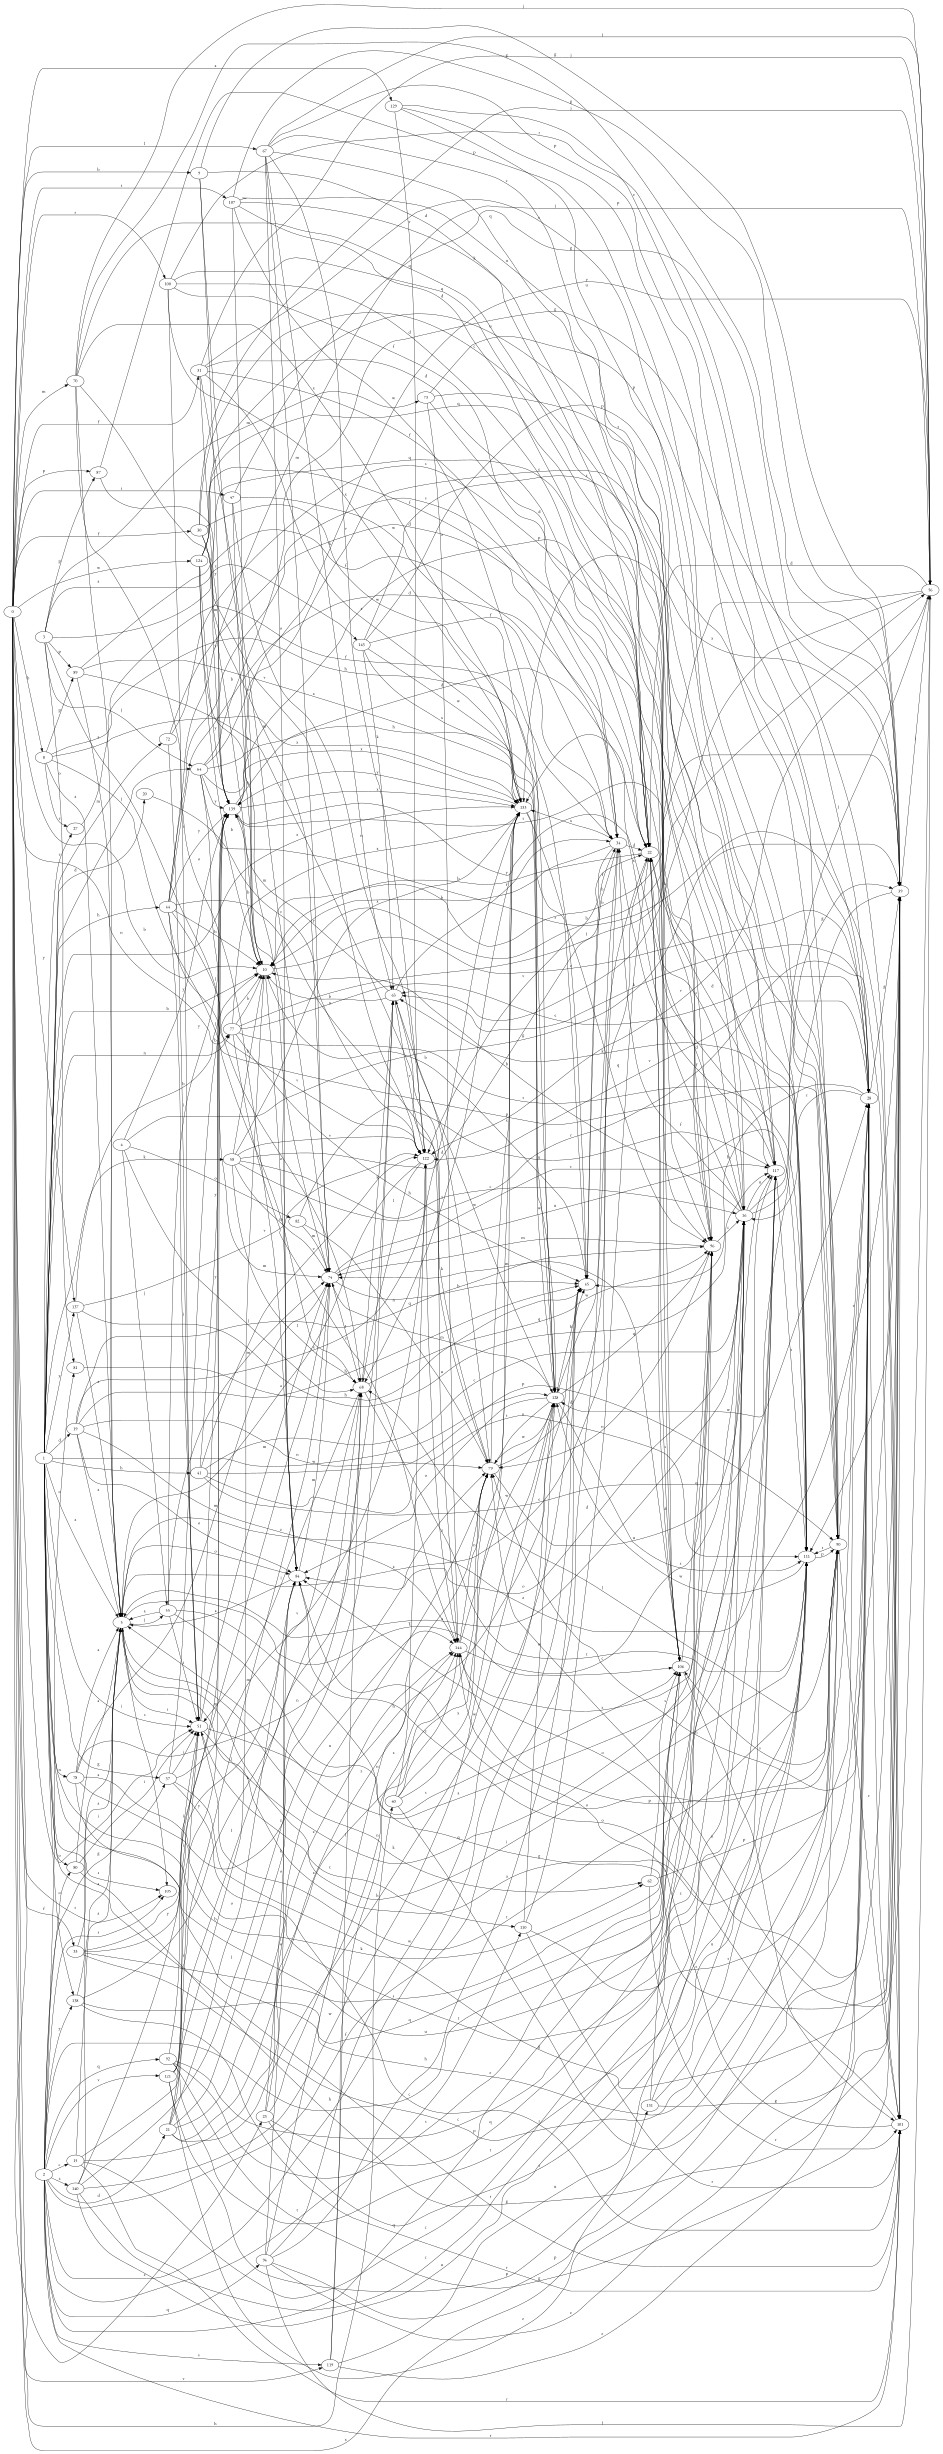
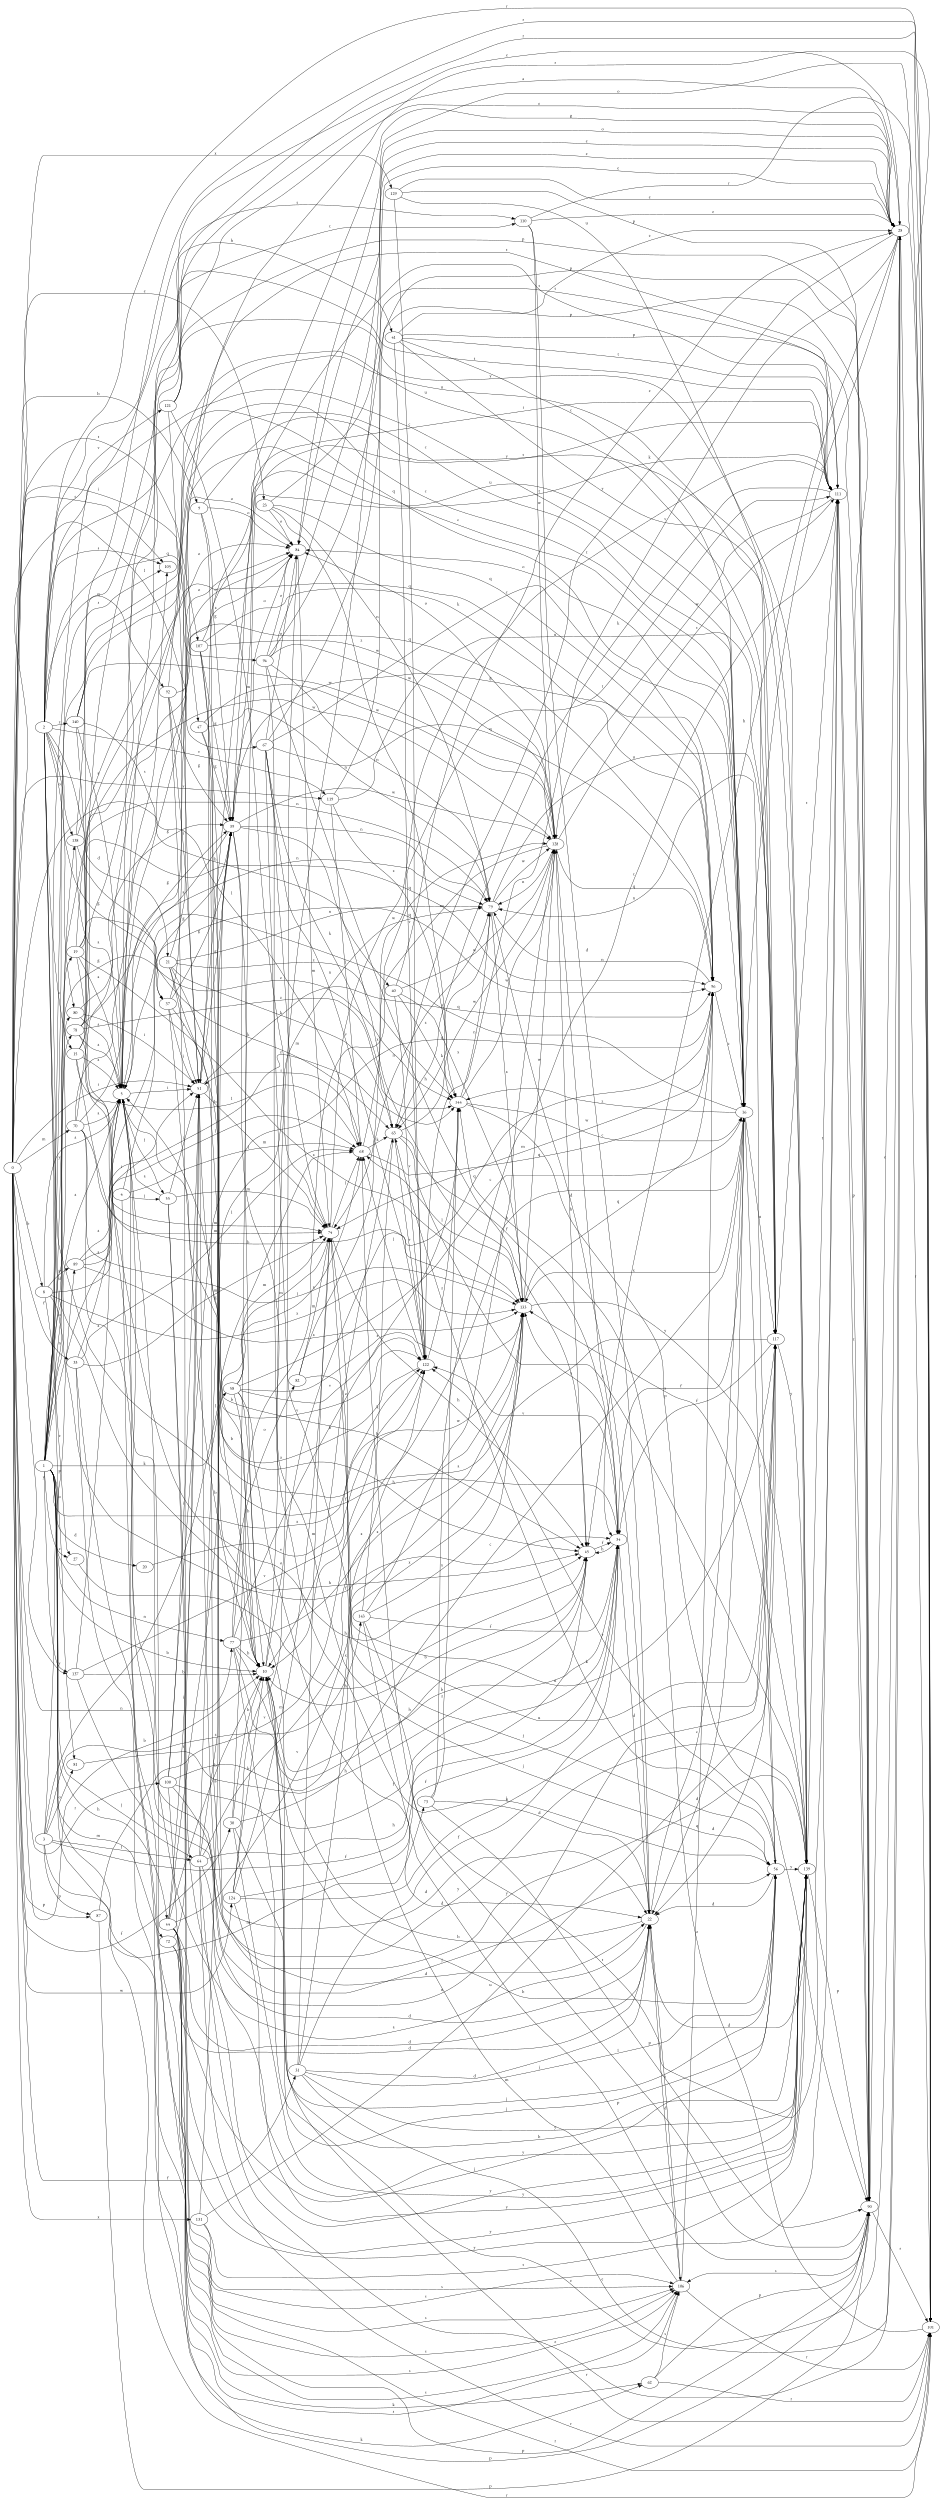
(210, 1178) -> (237, 1560)
(877, 1996) -> (209, 1021)
